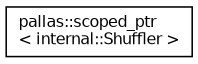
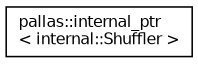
(99, 32) -> (99, 32)
